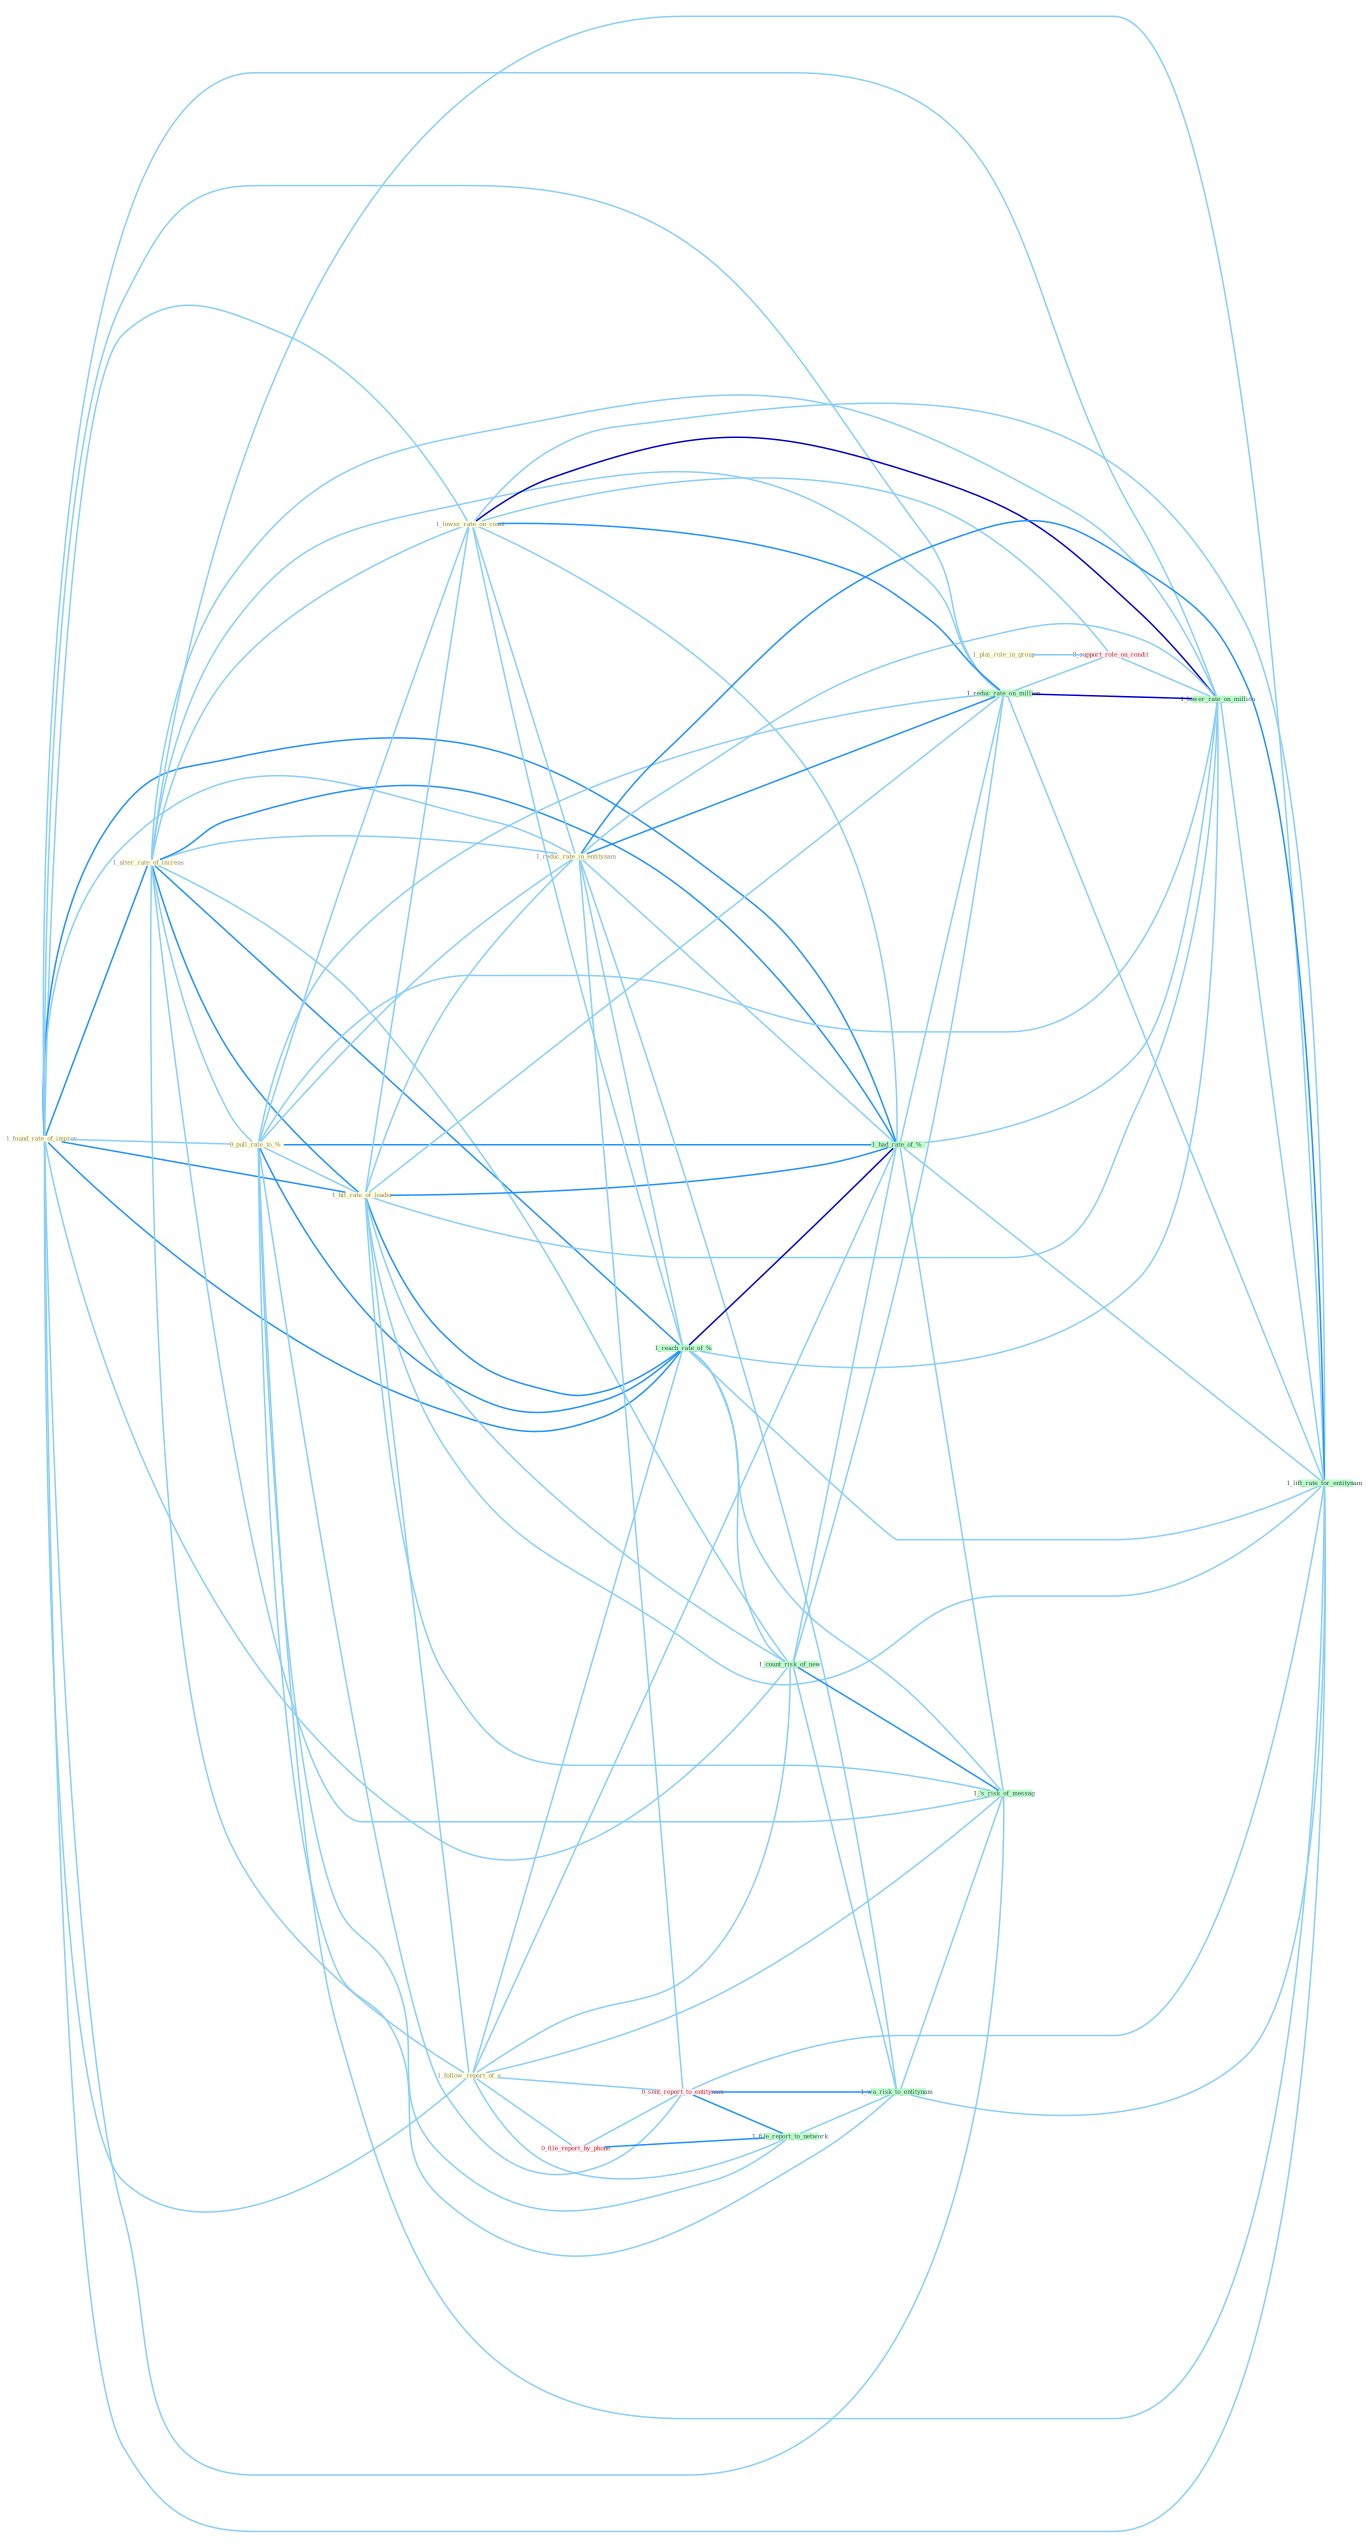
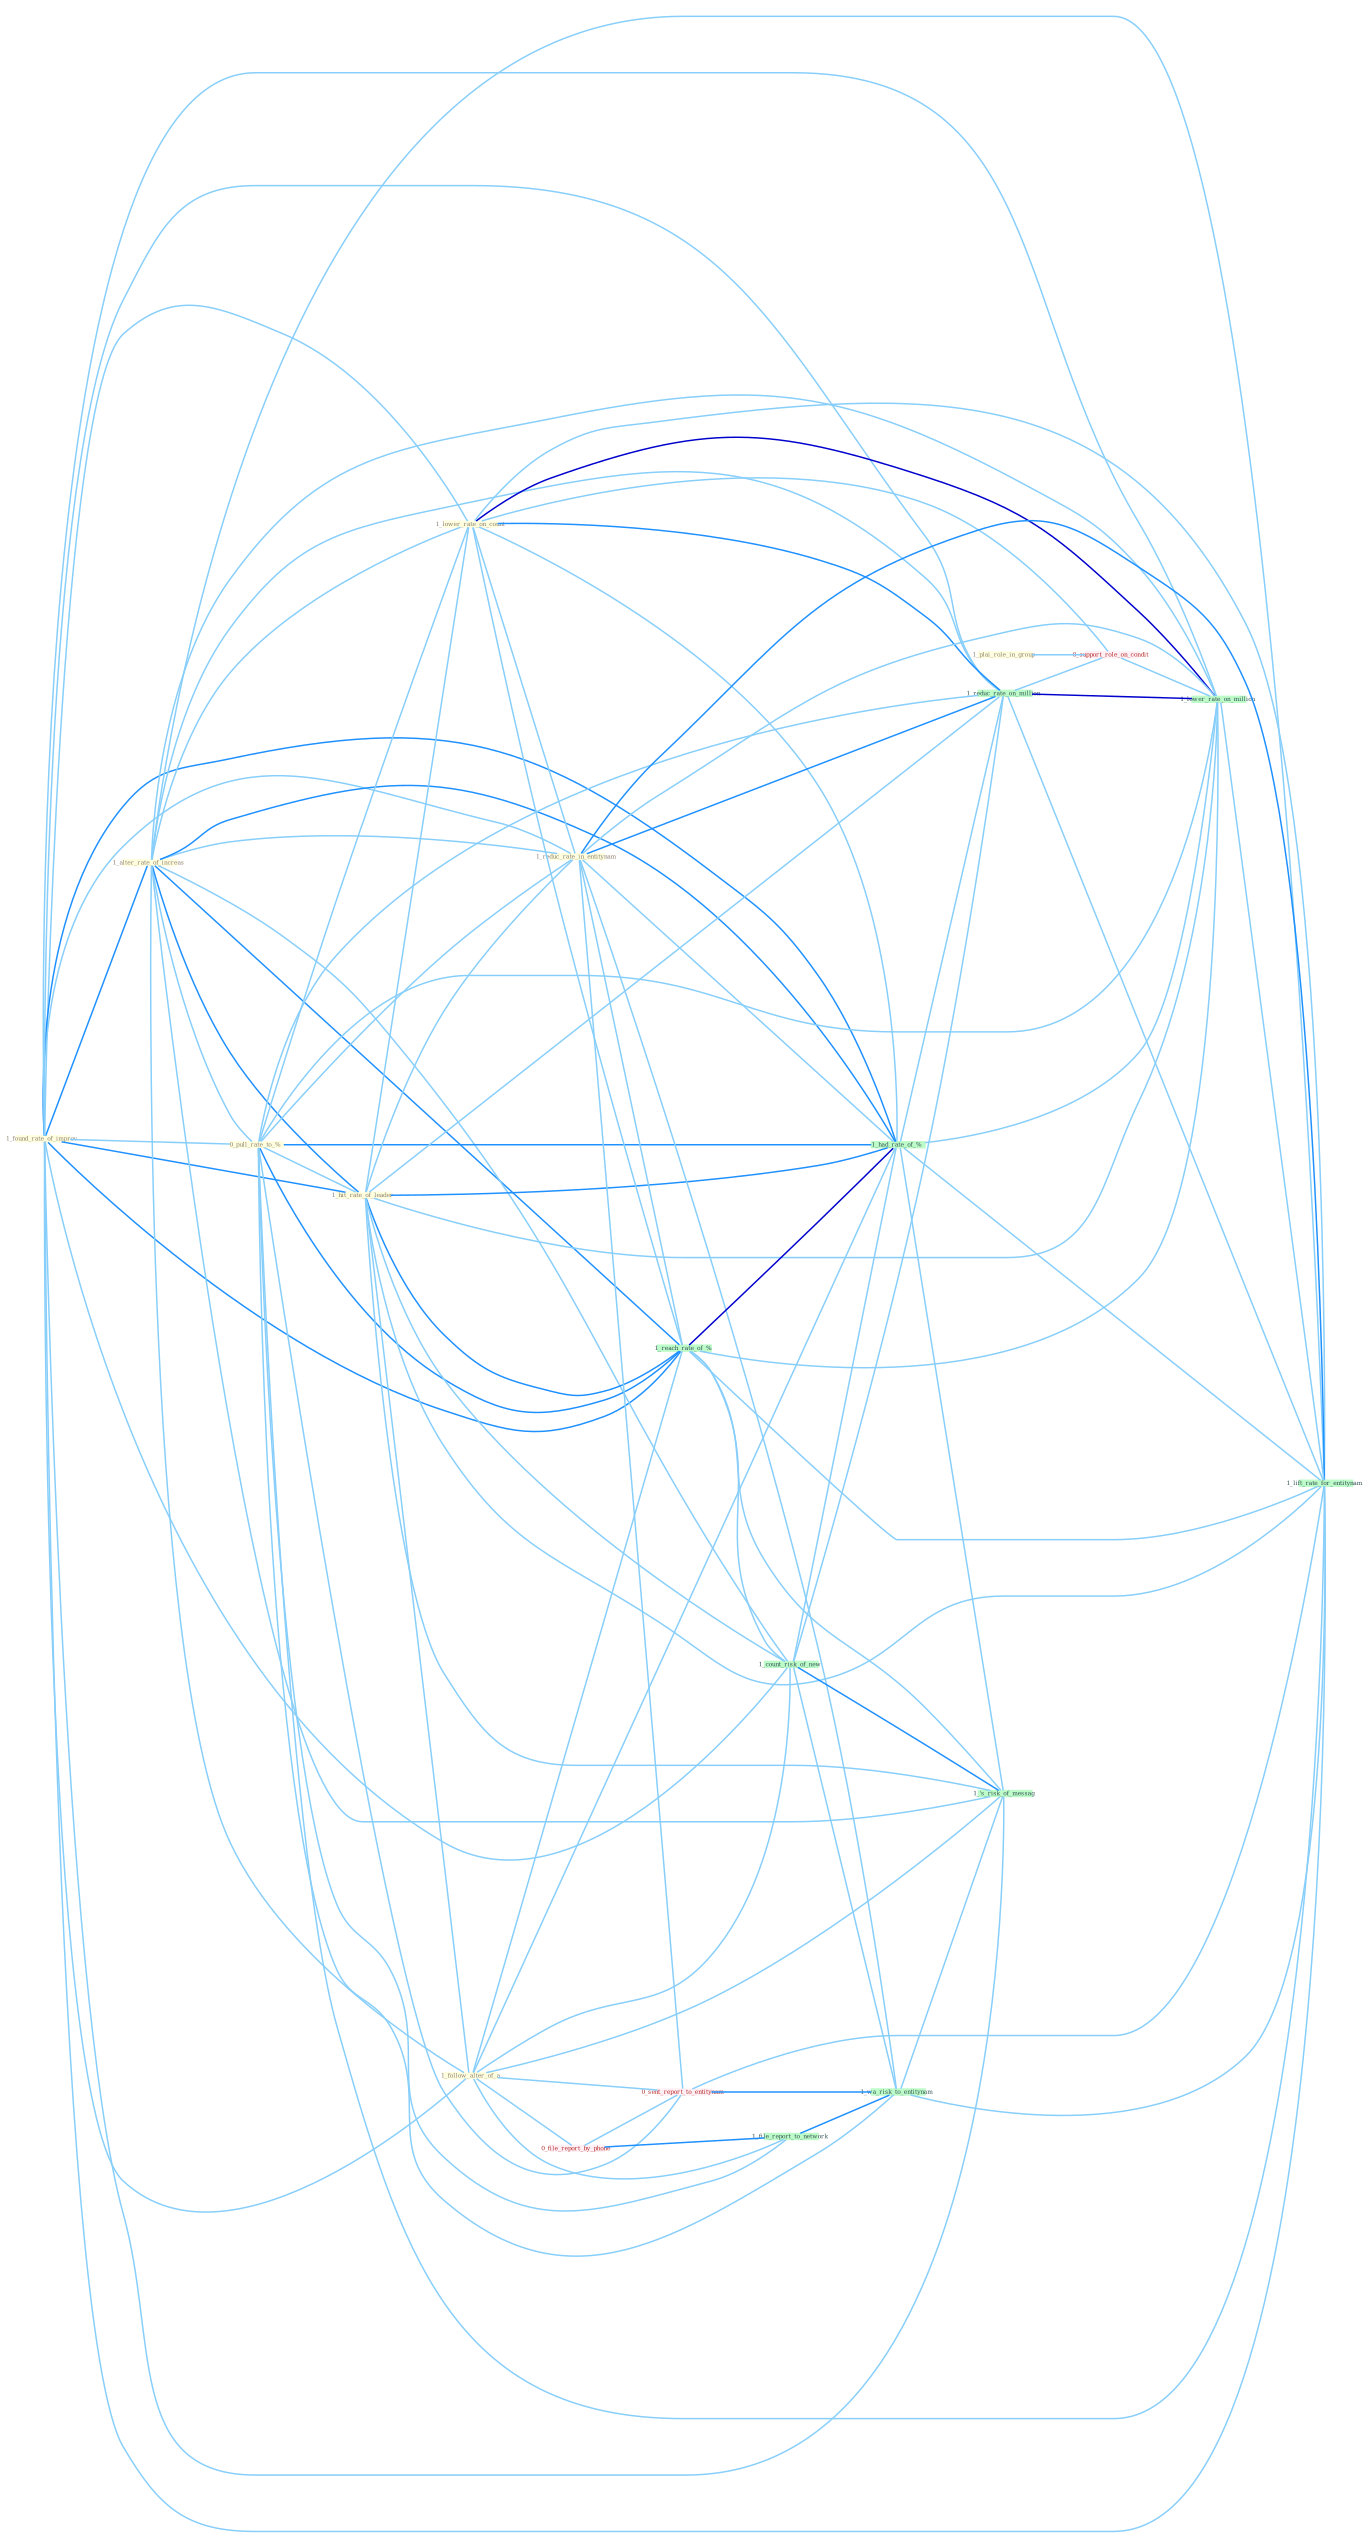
(471, 2076) -> (471, 2076)
(738, 2114) -> none
(845, 2114) -> (845, 2114)
